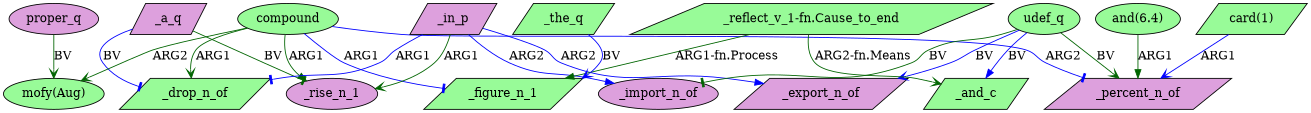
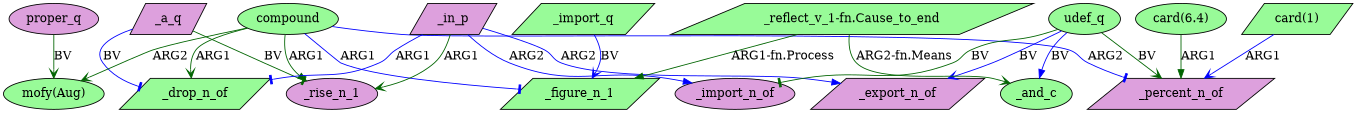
(564, 19) -> (583, 19)
(1138, 19) -> (1181, 19)
(976, 94) -> (1036, 94)
